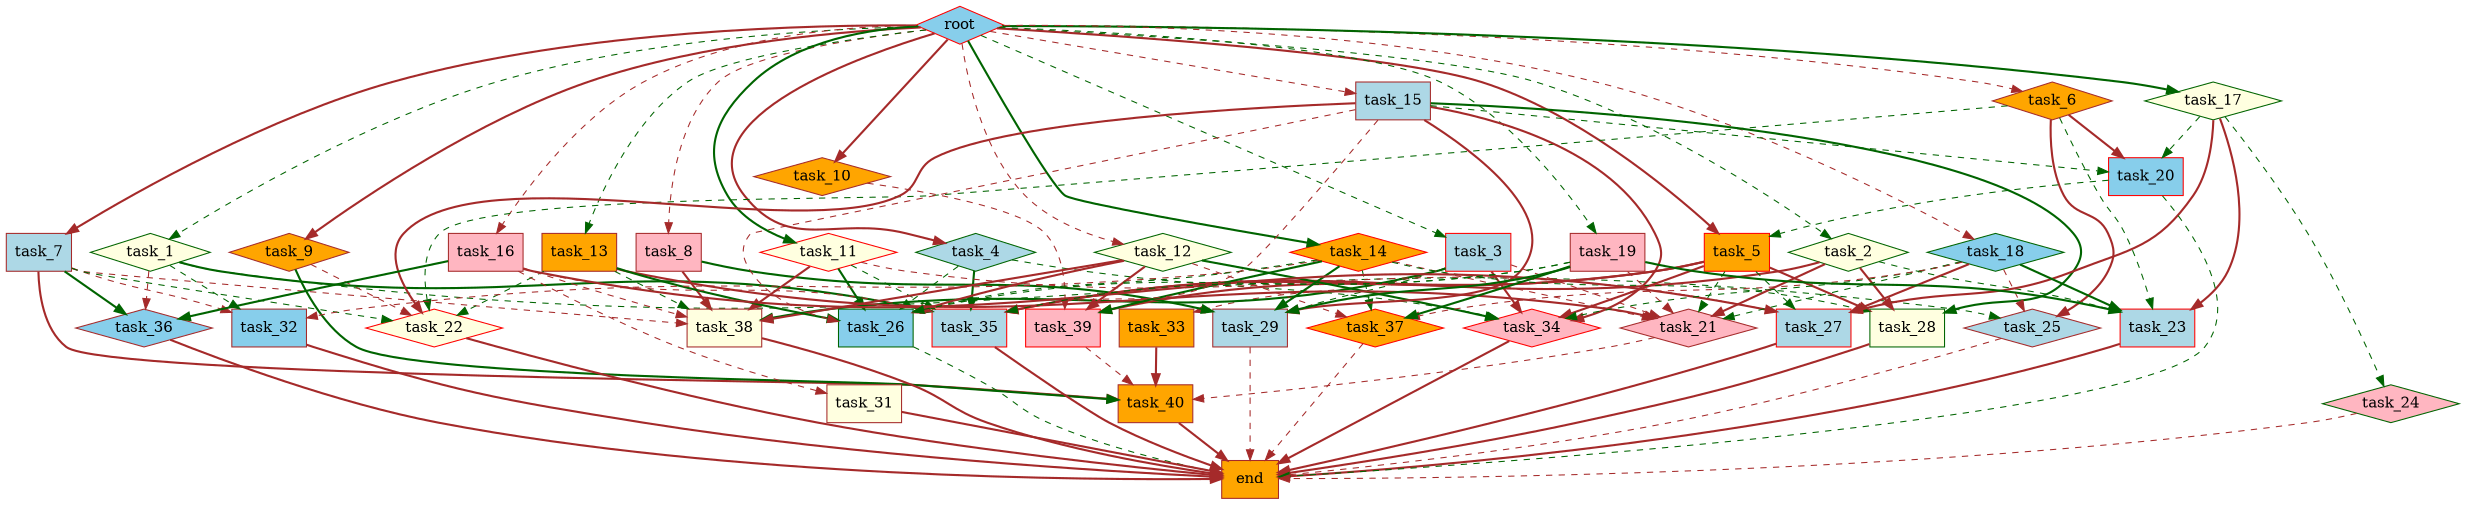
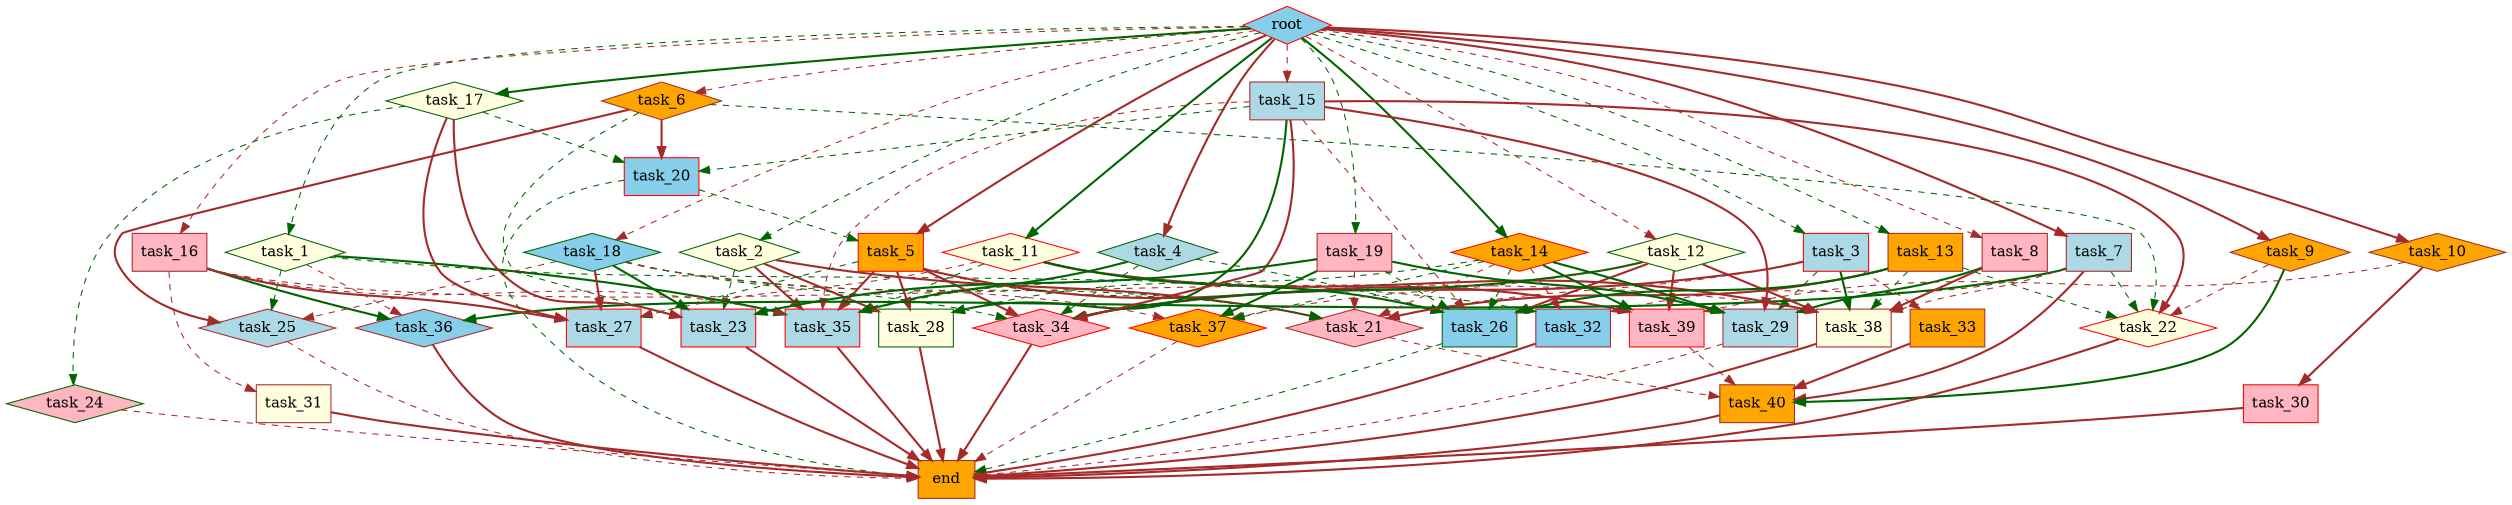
none -> (2281, 404)
